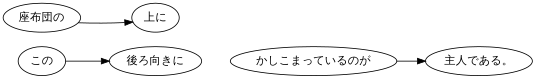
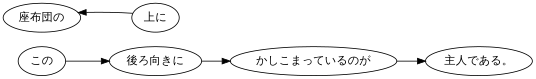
(101, 23) -> (110, 12)
none -> (212, 61)
